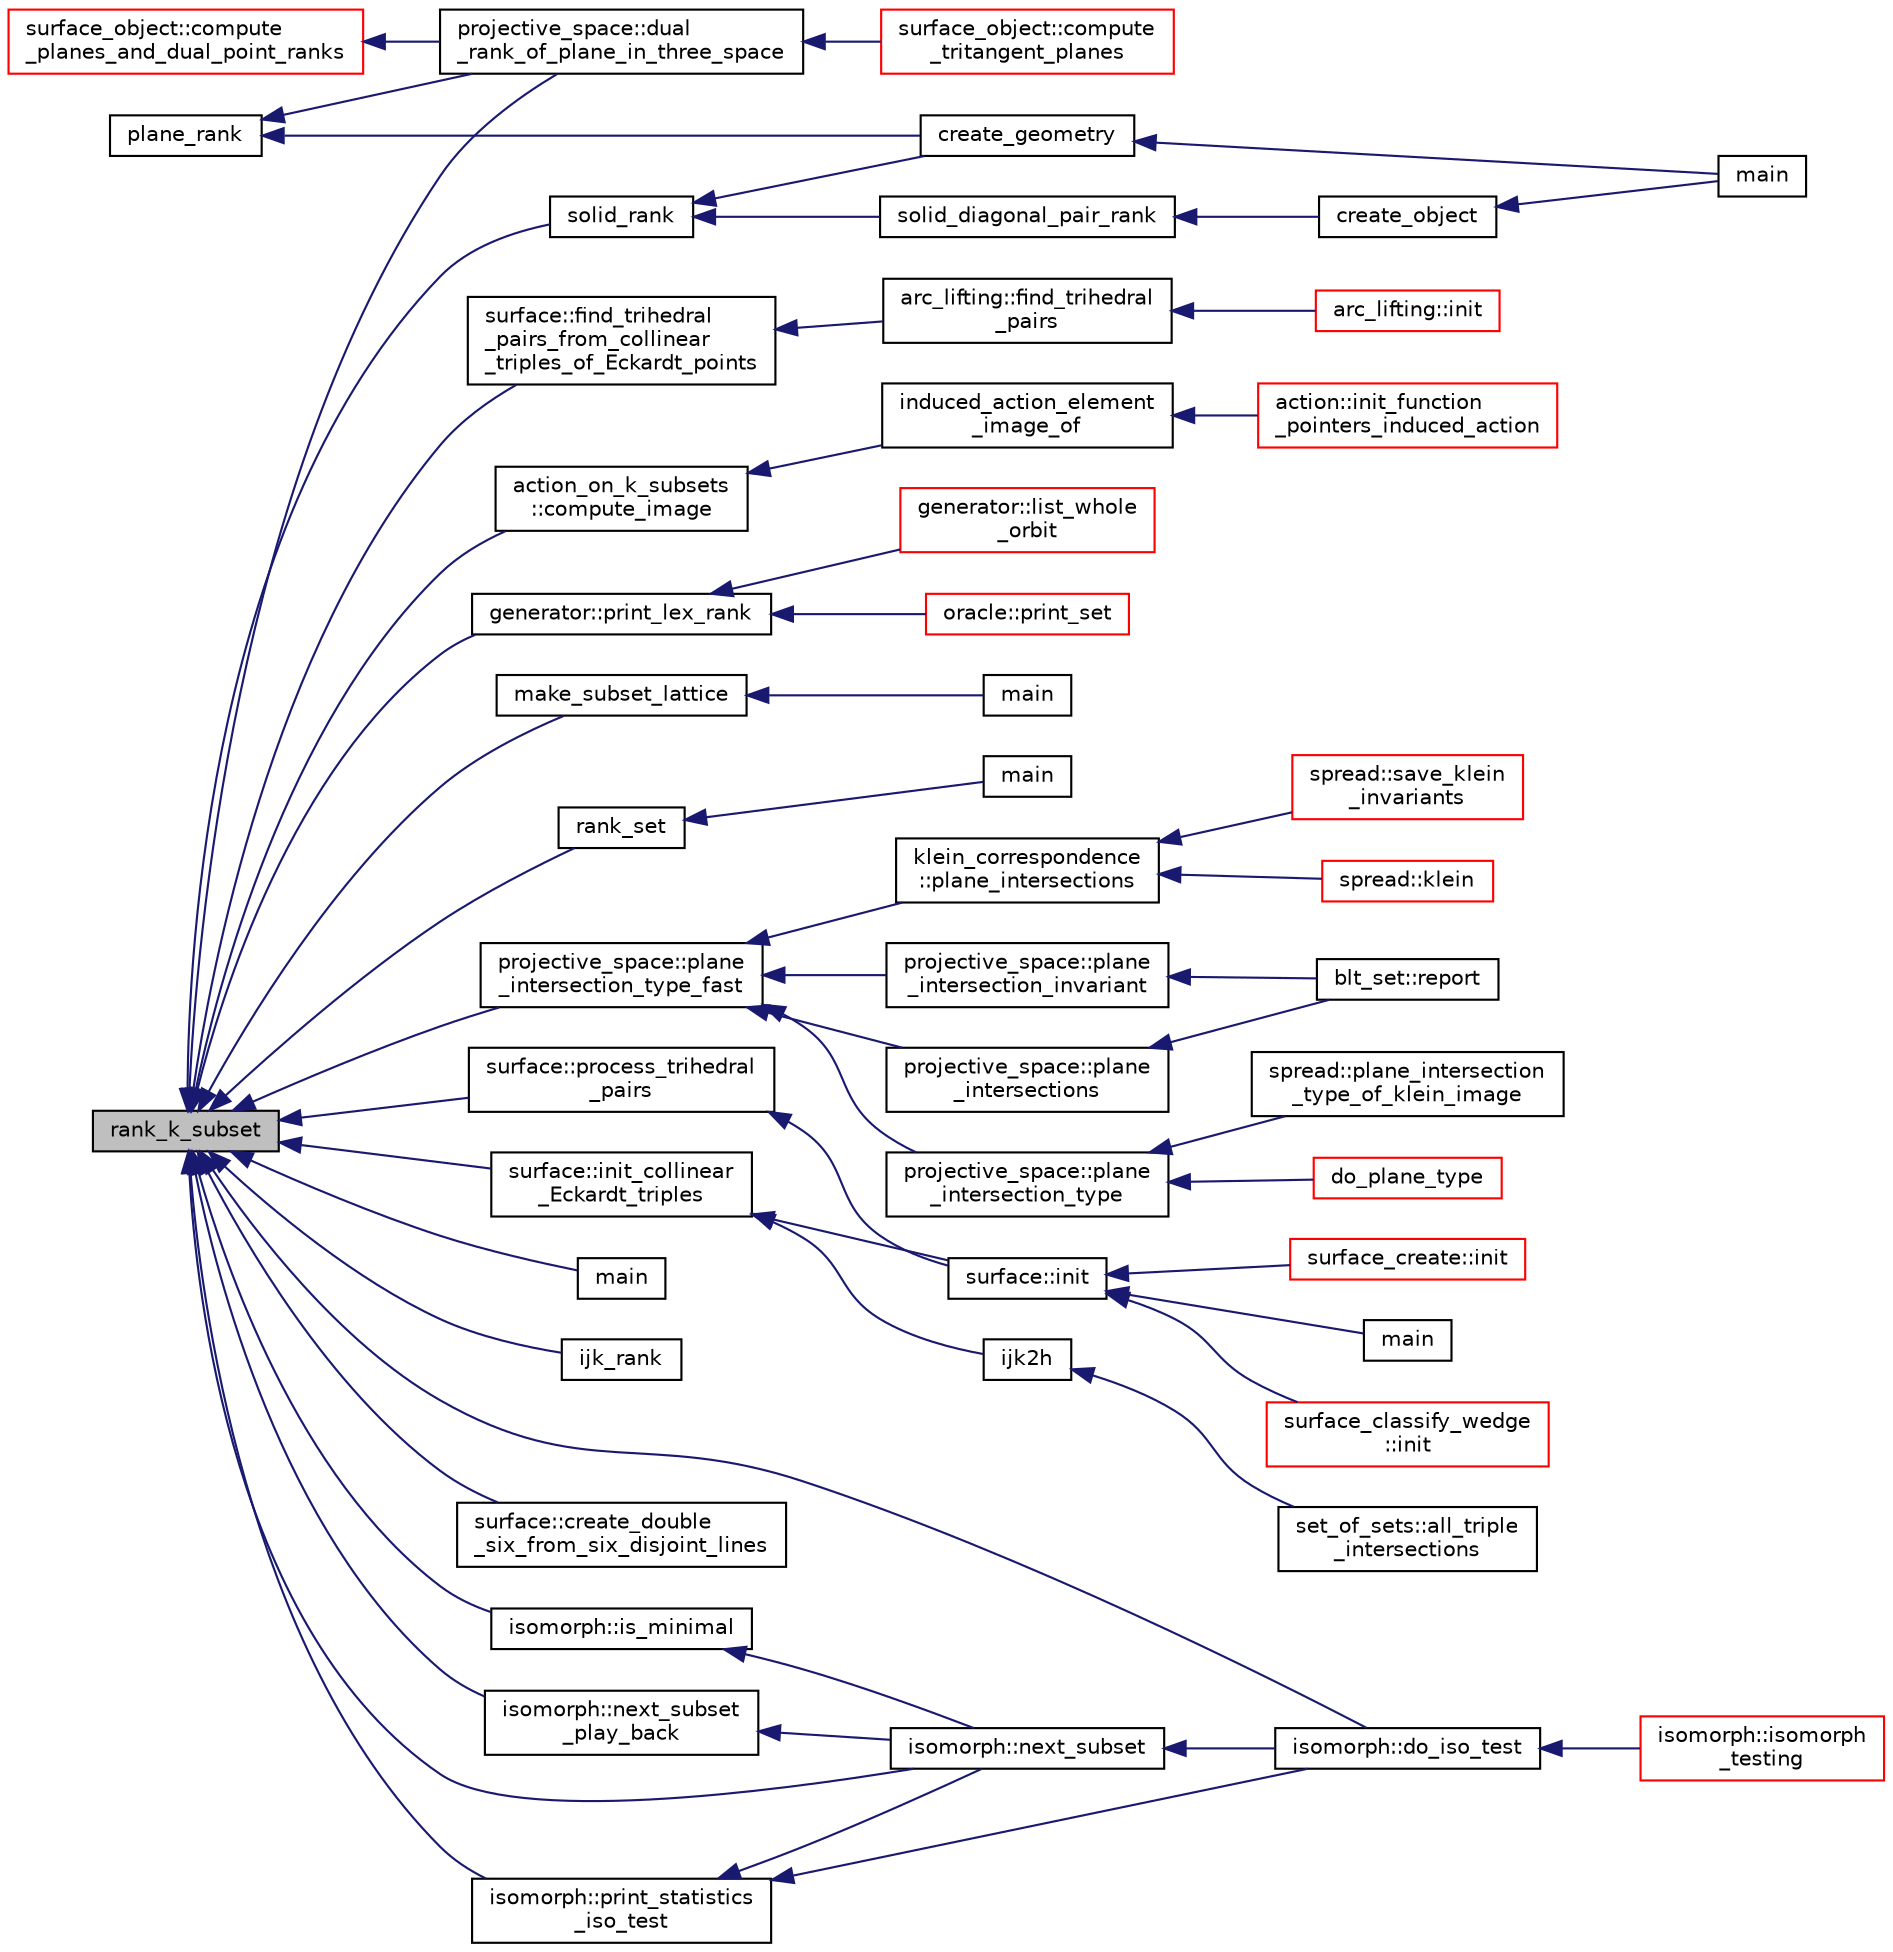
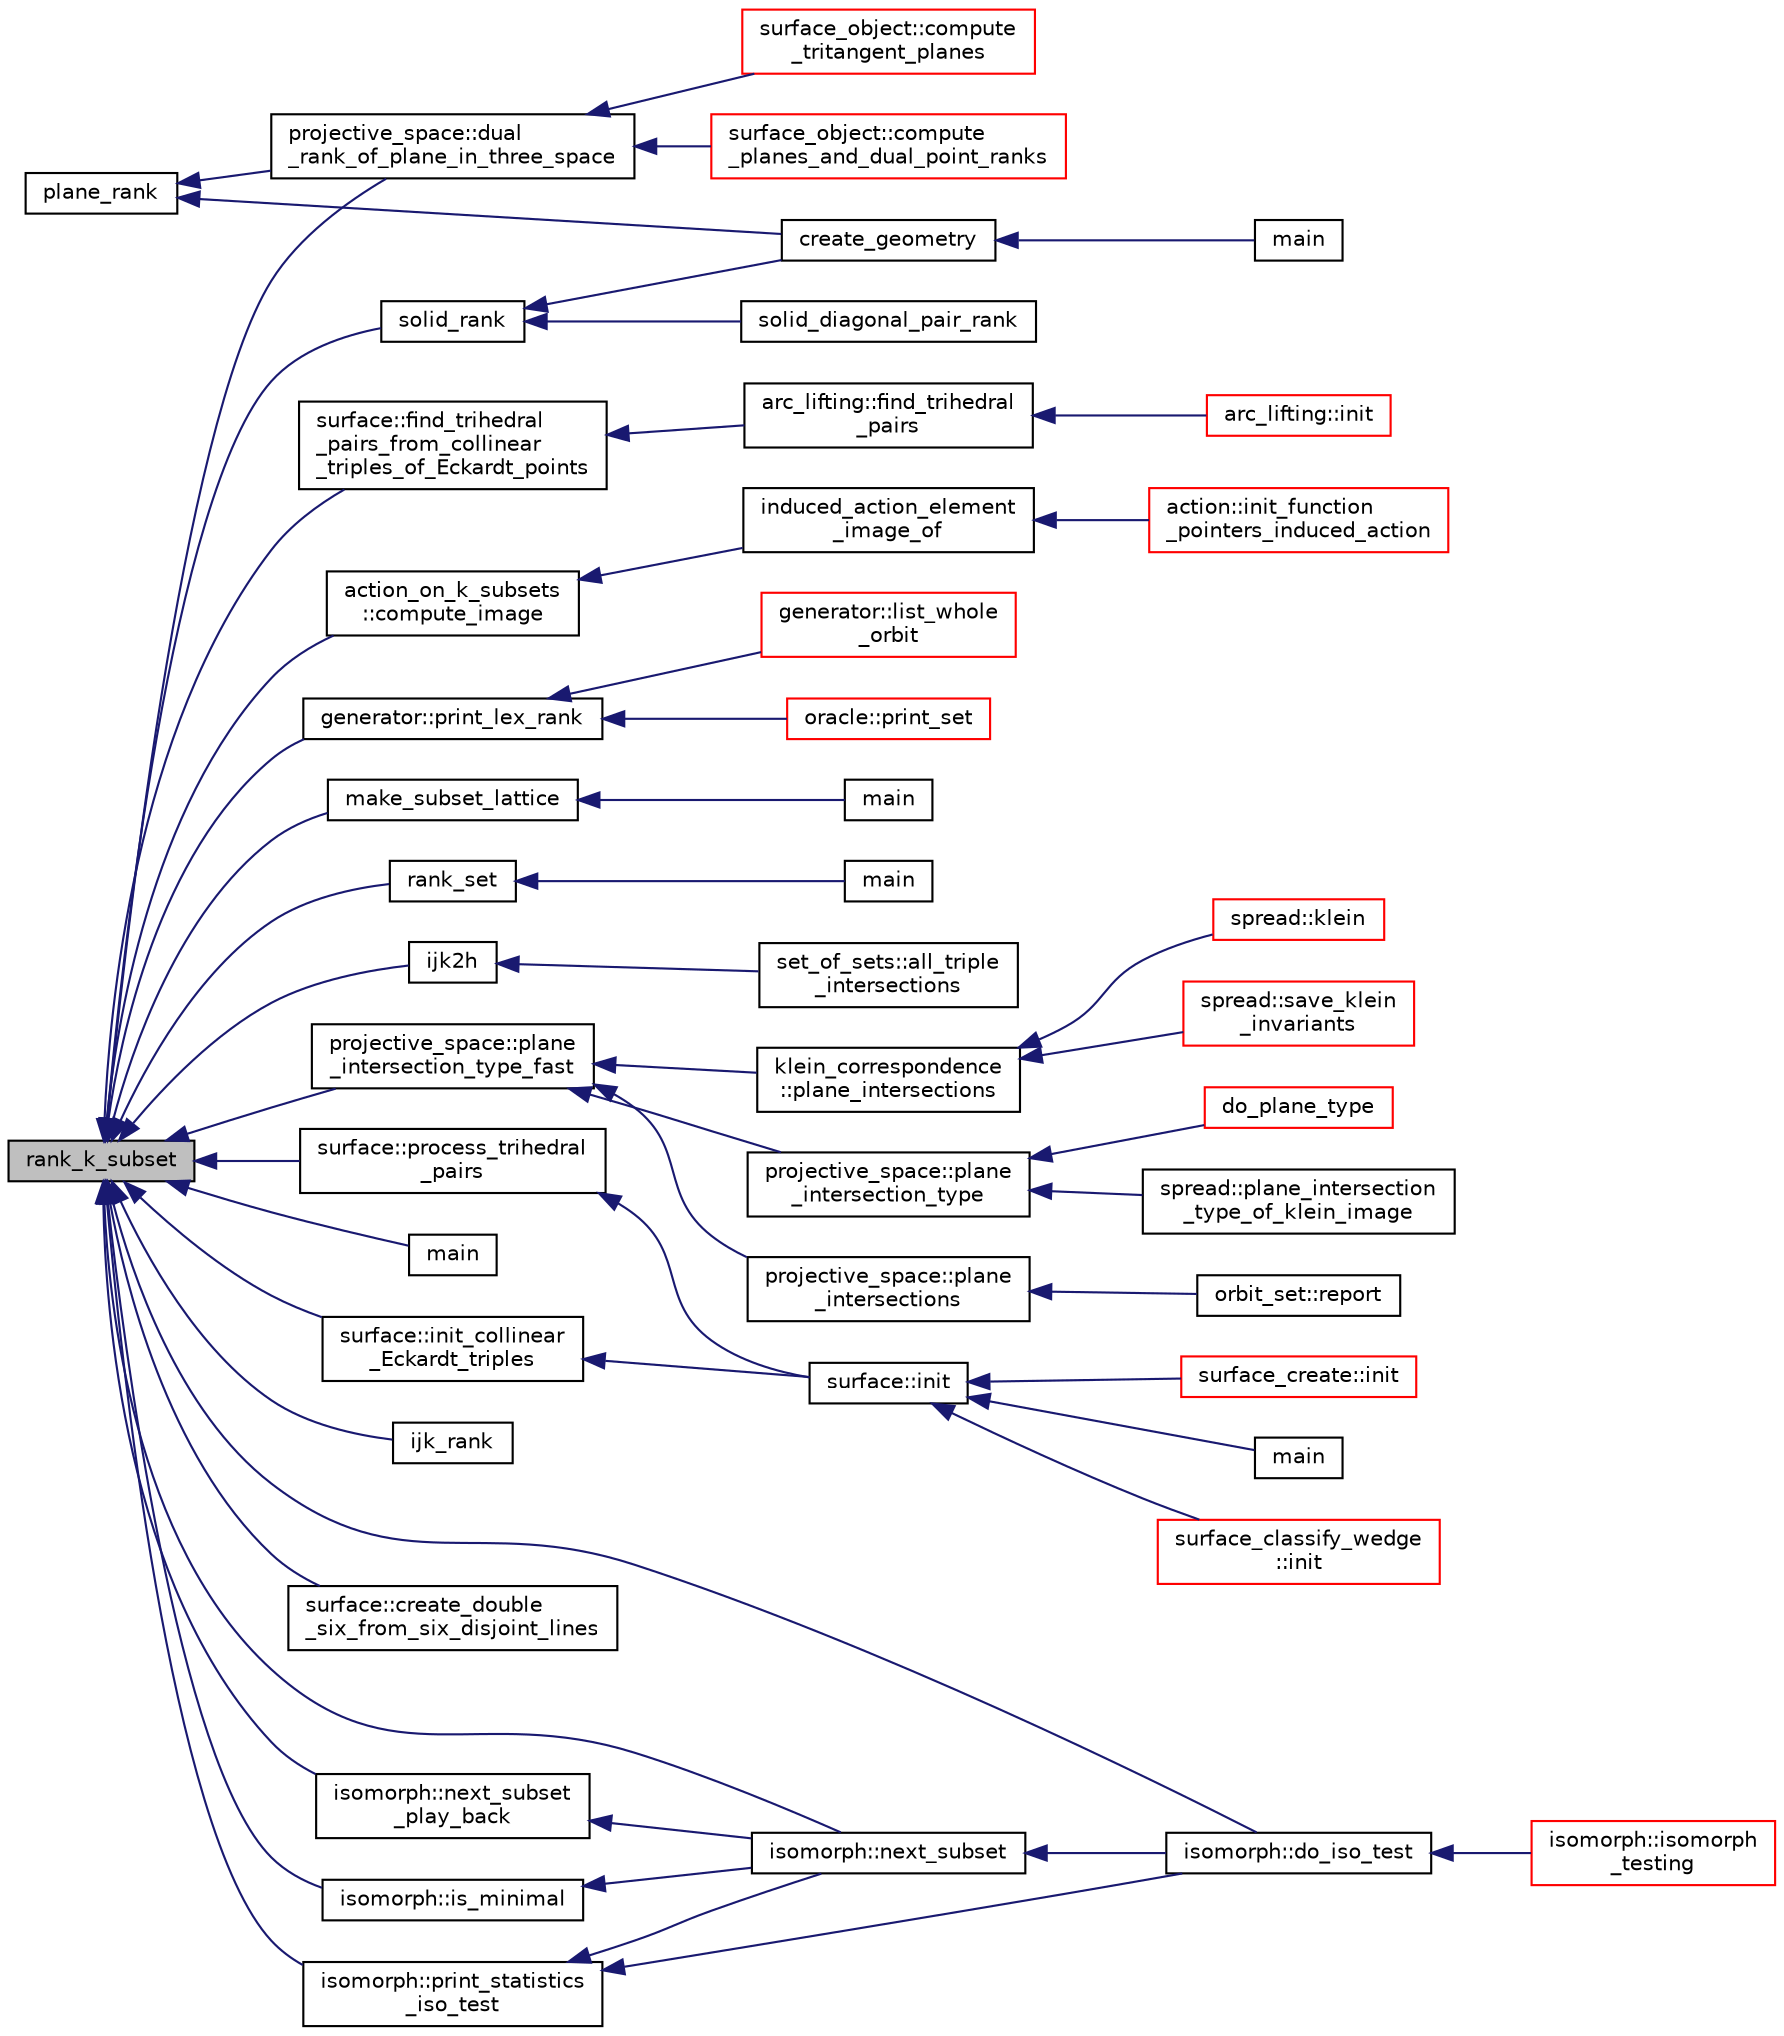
(412, 42) -> (684, 146)
(1408, 217) -> none
(1027, 975) -> none
(1408, 979) -> (1299, 1296)
(865, 1308) -> (254, 1013)
